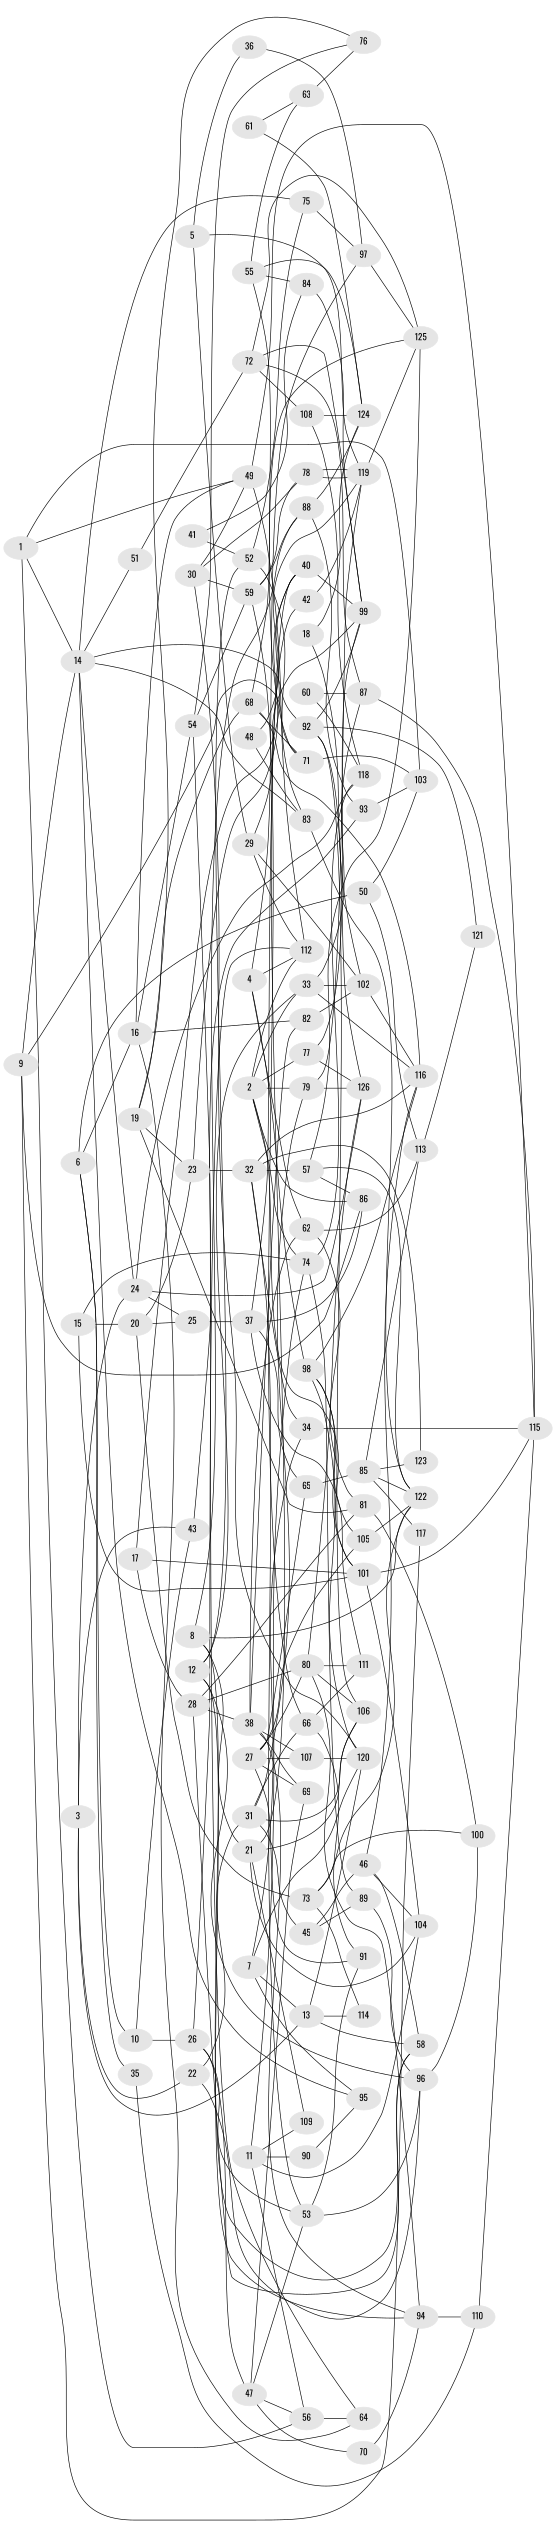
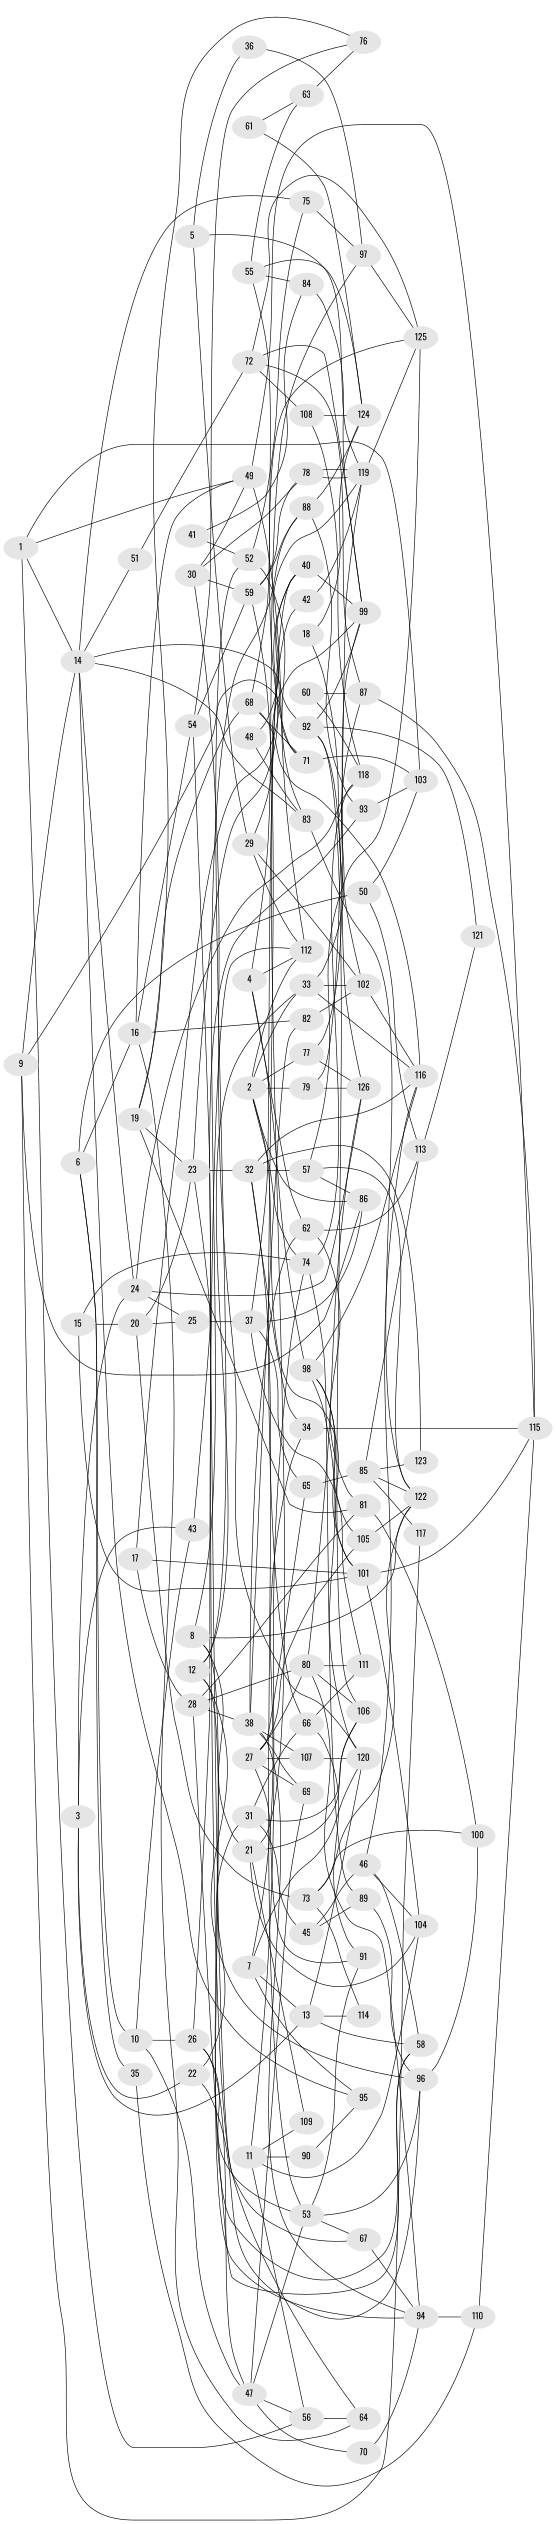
(288, 1525) -> none
none -> (194, 2216)
none -> (364, 2240)
